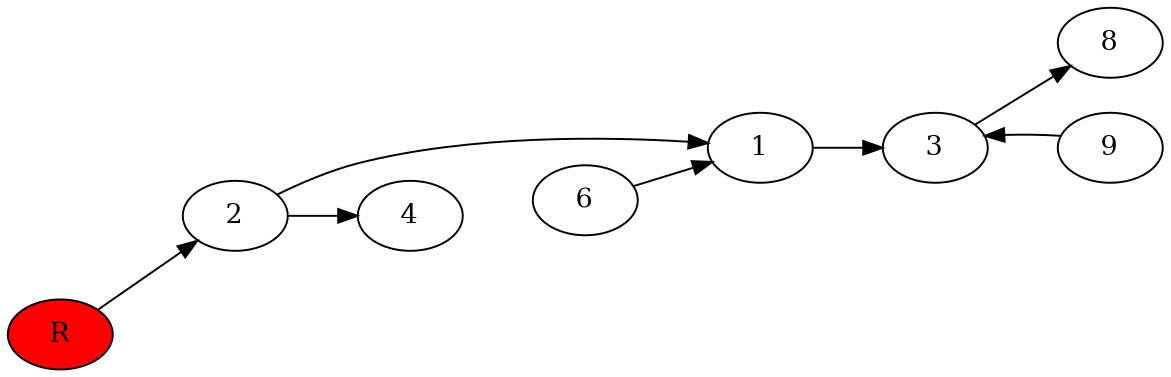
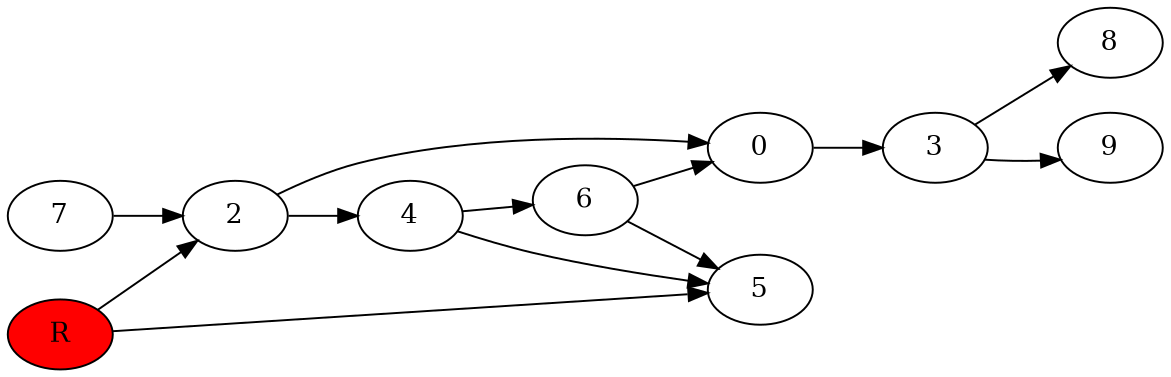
(1032, 135) -> (1013, 161)
(760, 148) -> (760, 148)
none -> (488, 209)
none -> (60, 216)
none -> (760, 290)
